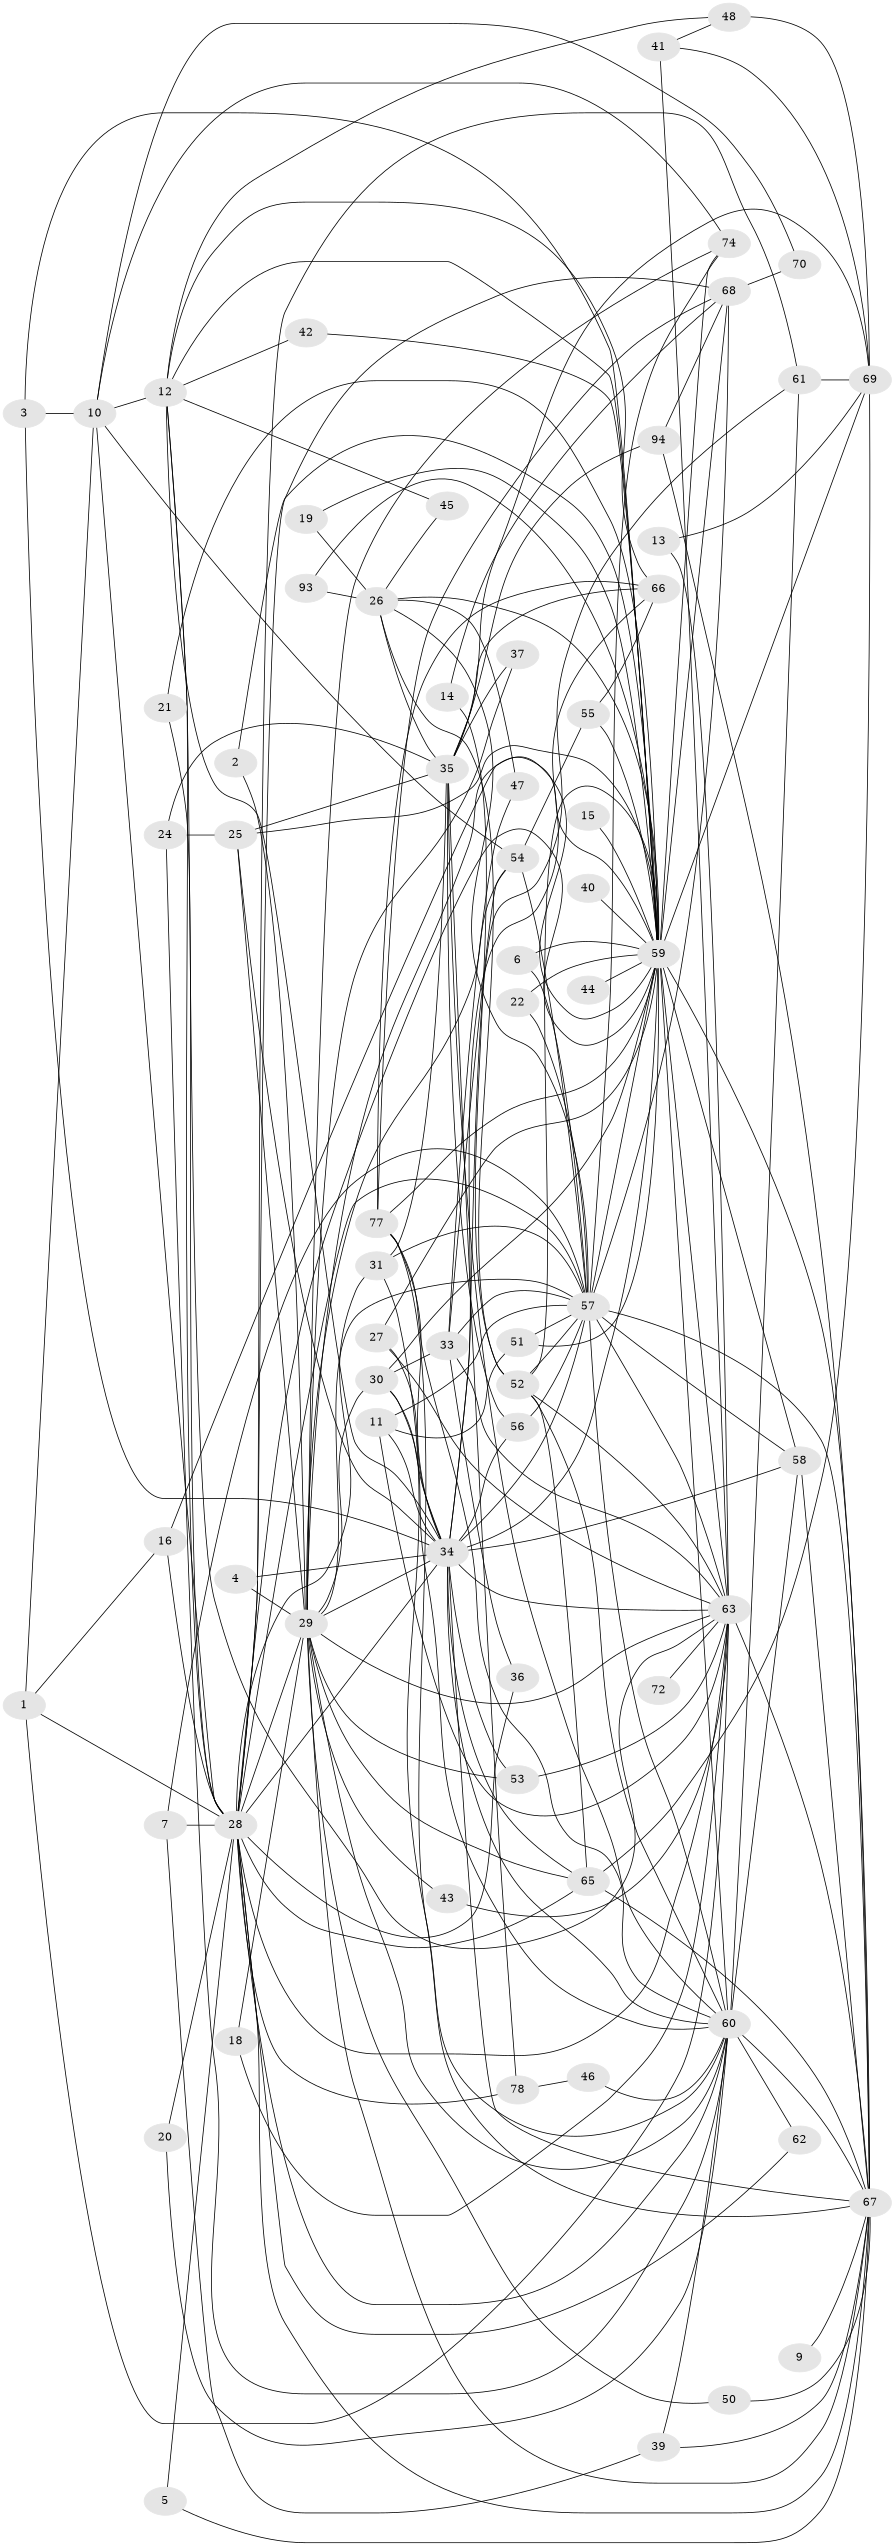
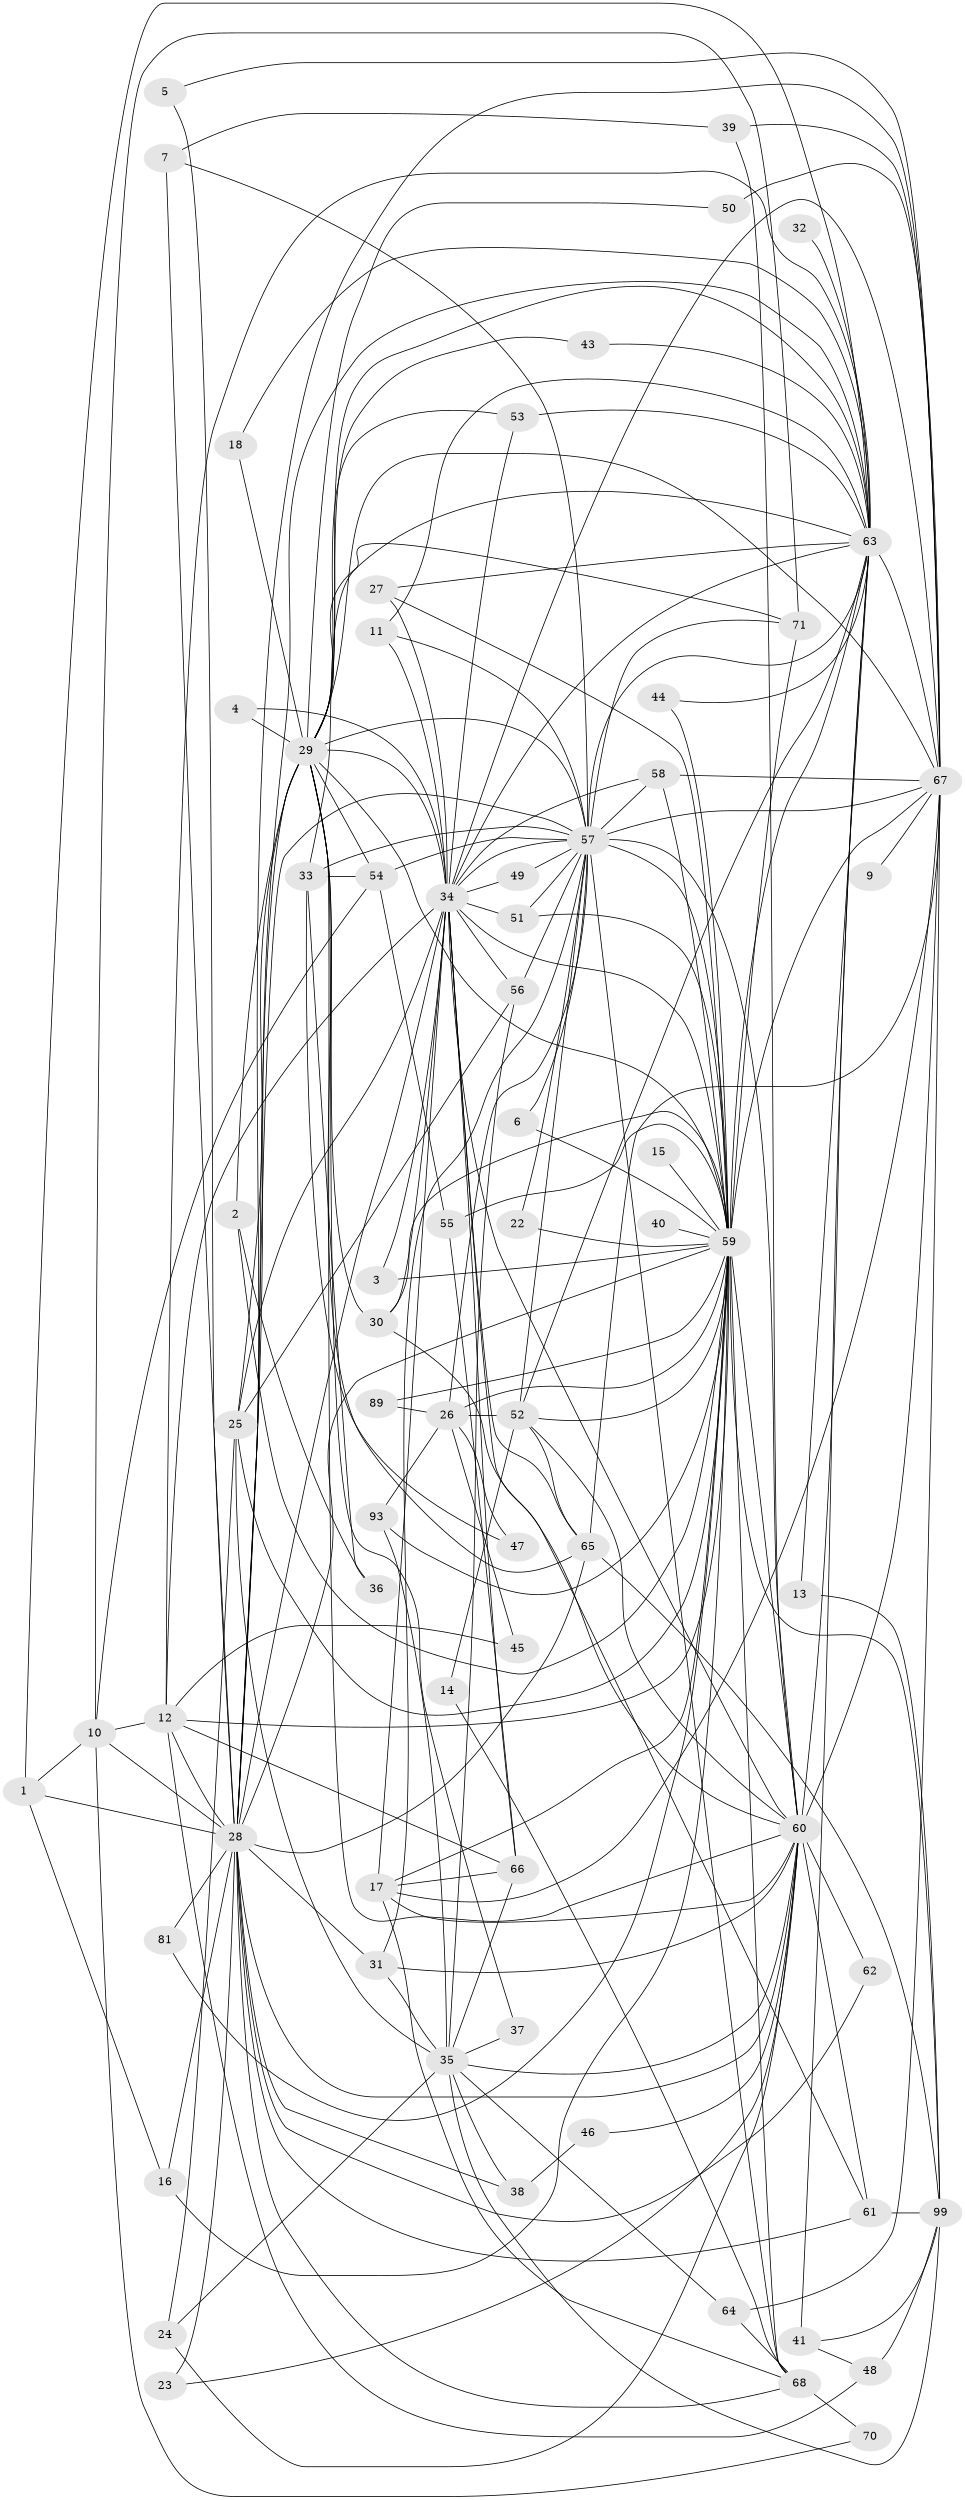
(729, 244) -> (800, 626)
(306, 333) -> none
(870, 380) -> (941, 2213)
(60, 414) -> none
(659, 440) -> (729, 2312)
(306, 519) -> (377, 1404)
none -> (813, 678)
(402, 689) -> (433, 1786)
(165, 708) -> (165, 1940)
none -> (518, 877)
none -> (377, 1208)
(377, 1224) -> (377, 1888)
(412, 1363) -> none
(470, 1429) -> (483, 908)
(659, 1690) -> (800, 229)
(765, 1743) -> (838, 1186)
(459, 1925) -> (289, 1408)
(518, 2090) -> (518, 2193)
(165, 2138) -> (165, 2386)
